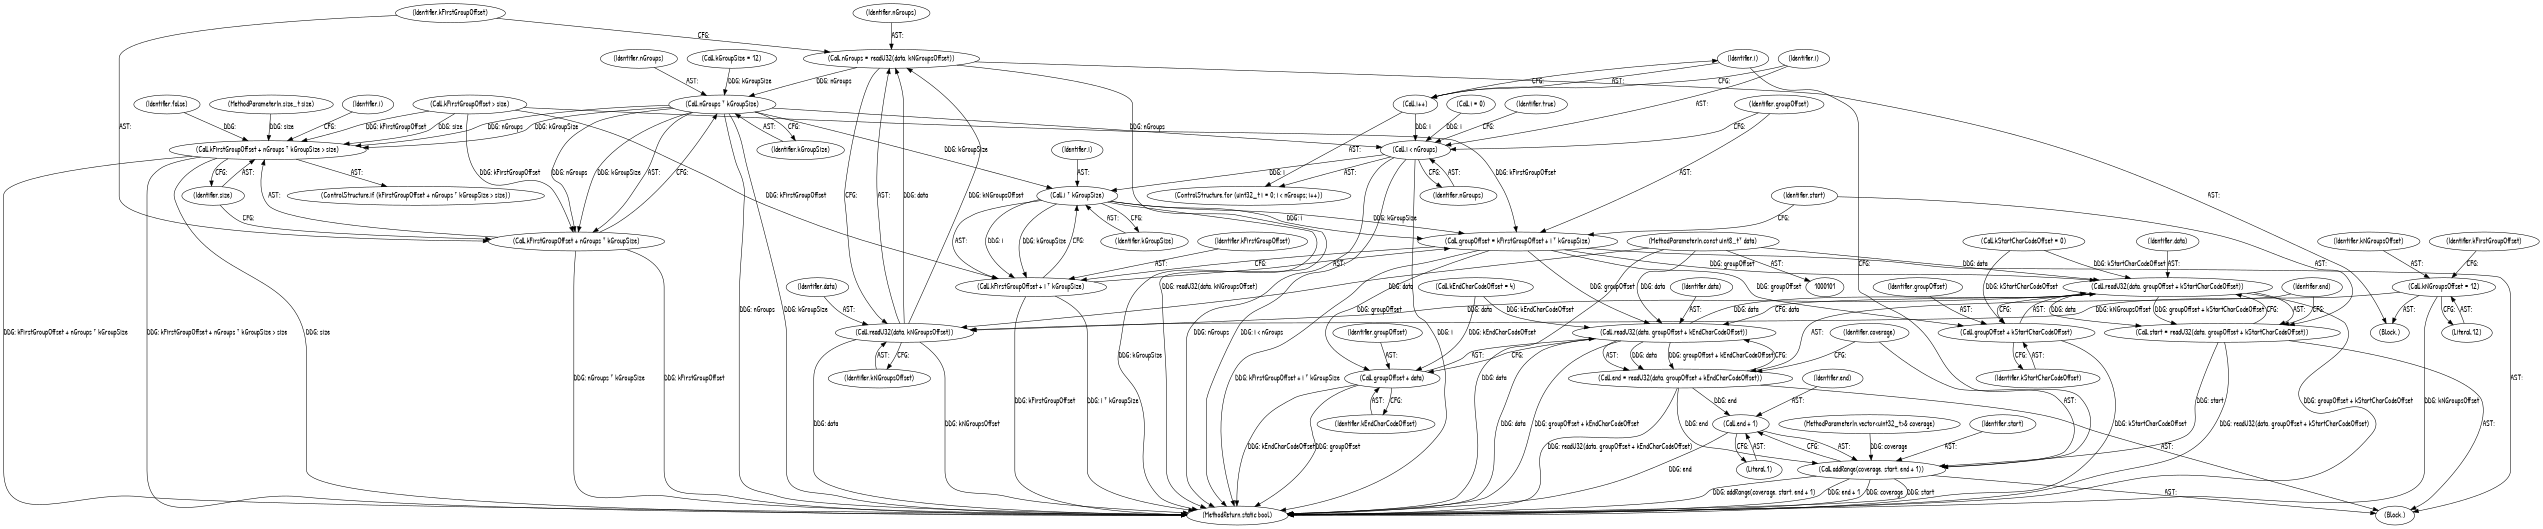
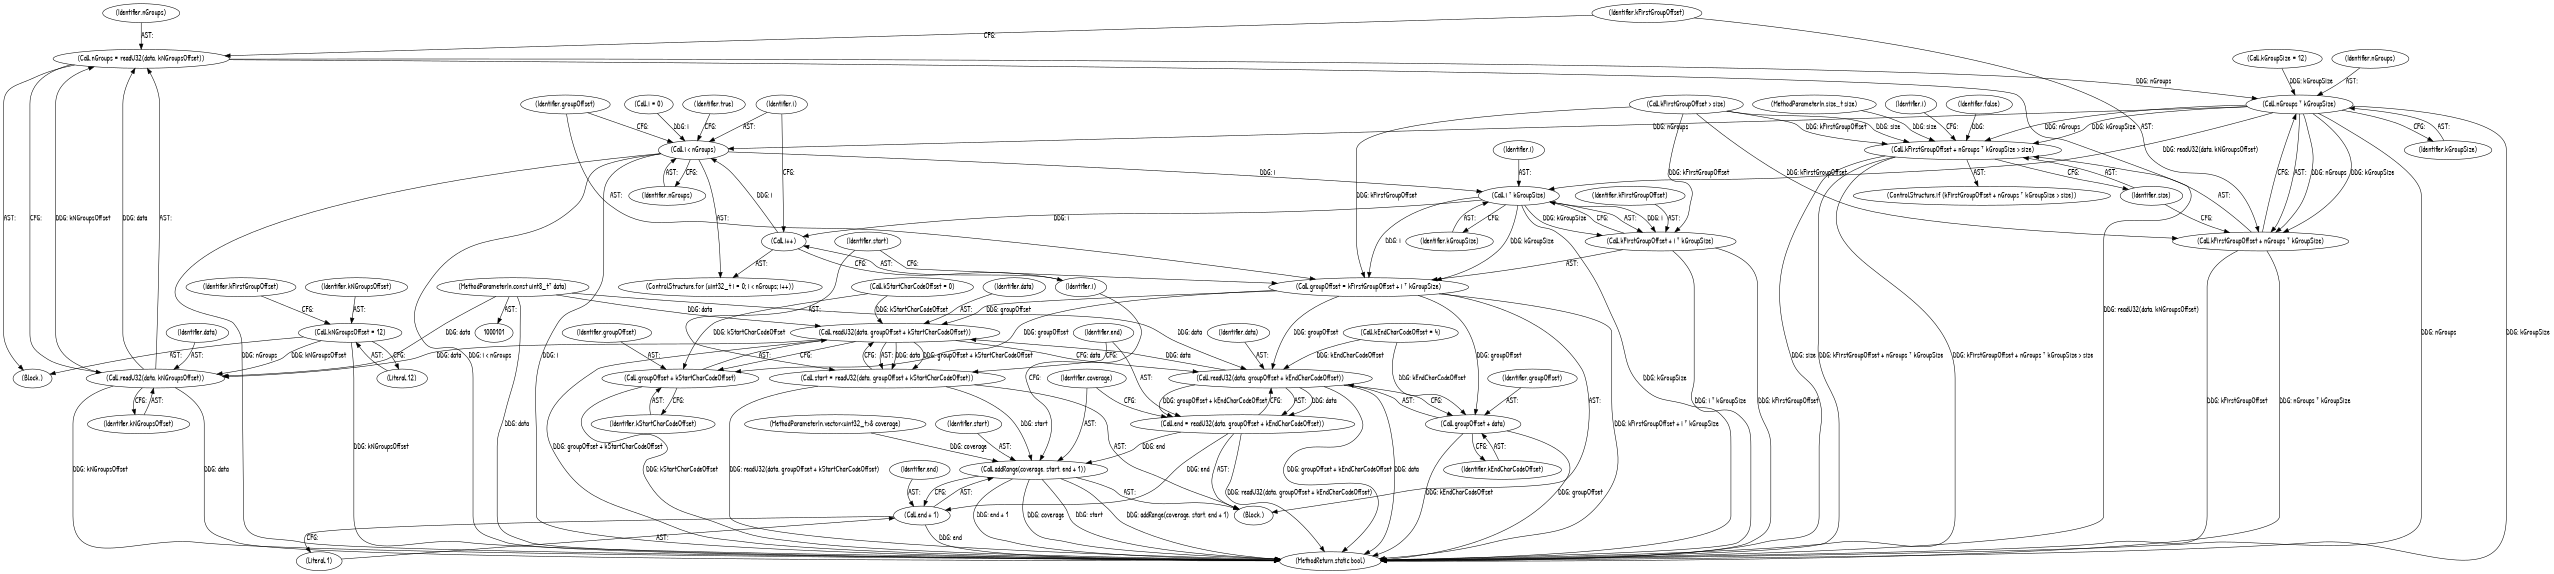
(966, 150) -> (2211, 150)
none -> (1145, 214)
(1260, 260) -> none
